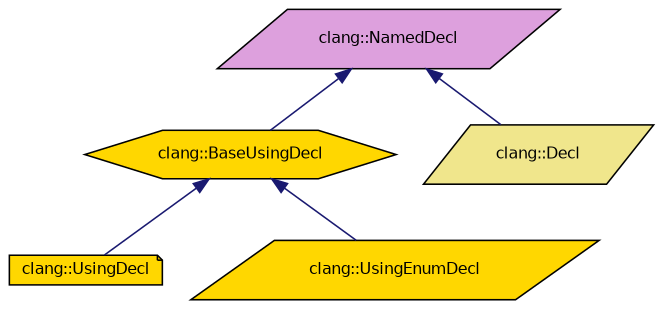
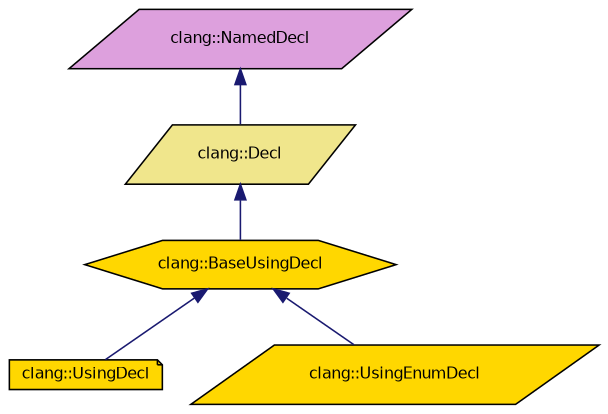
(304, 104) -> (240, 220)
